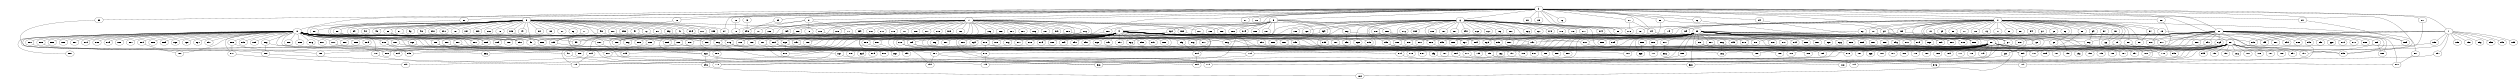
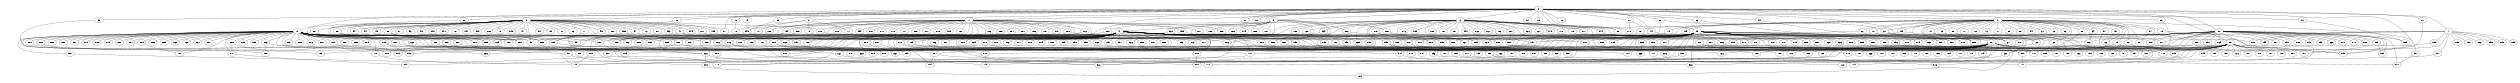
(1709, 47) -> none
(1665, 48) -> (1676, 40)
(390, 59) -> (335, 60)
